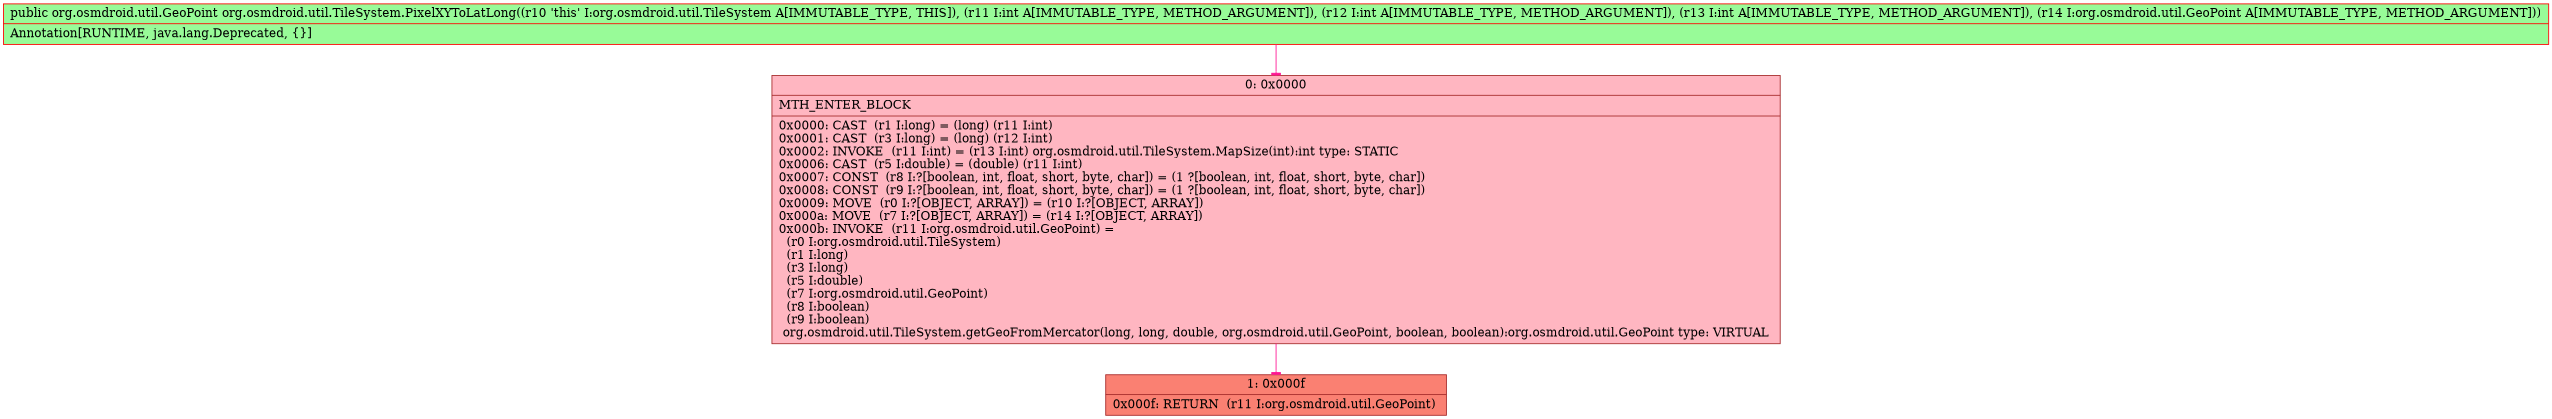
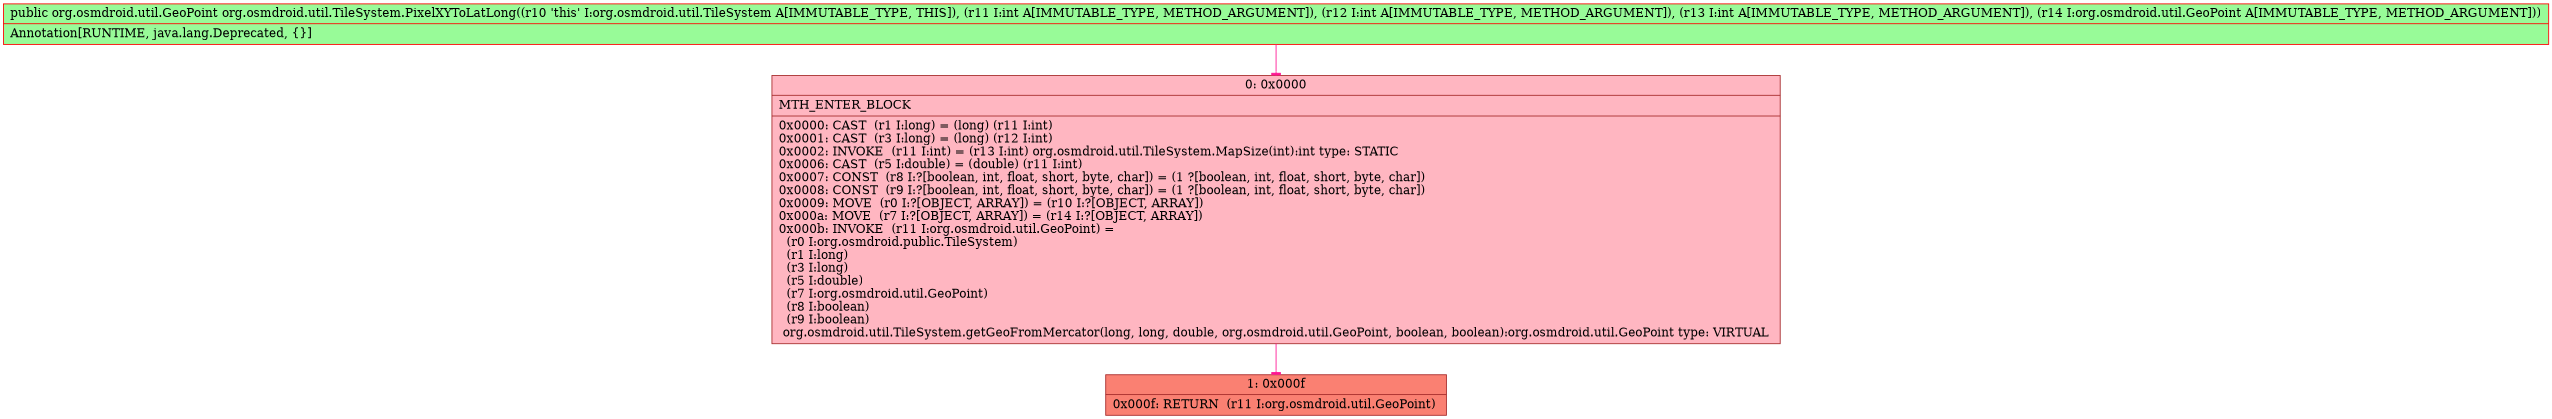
(890, 242) -> (898, 242)
